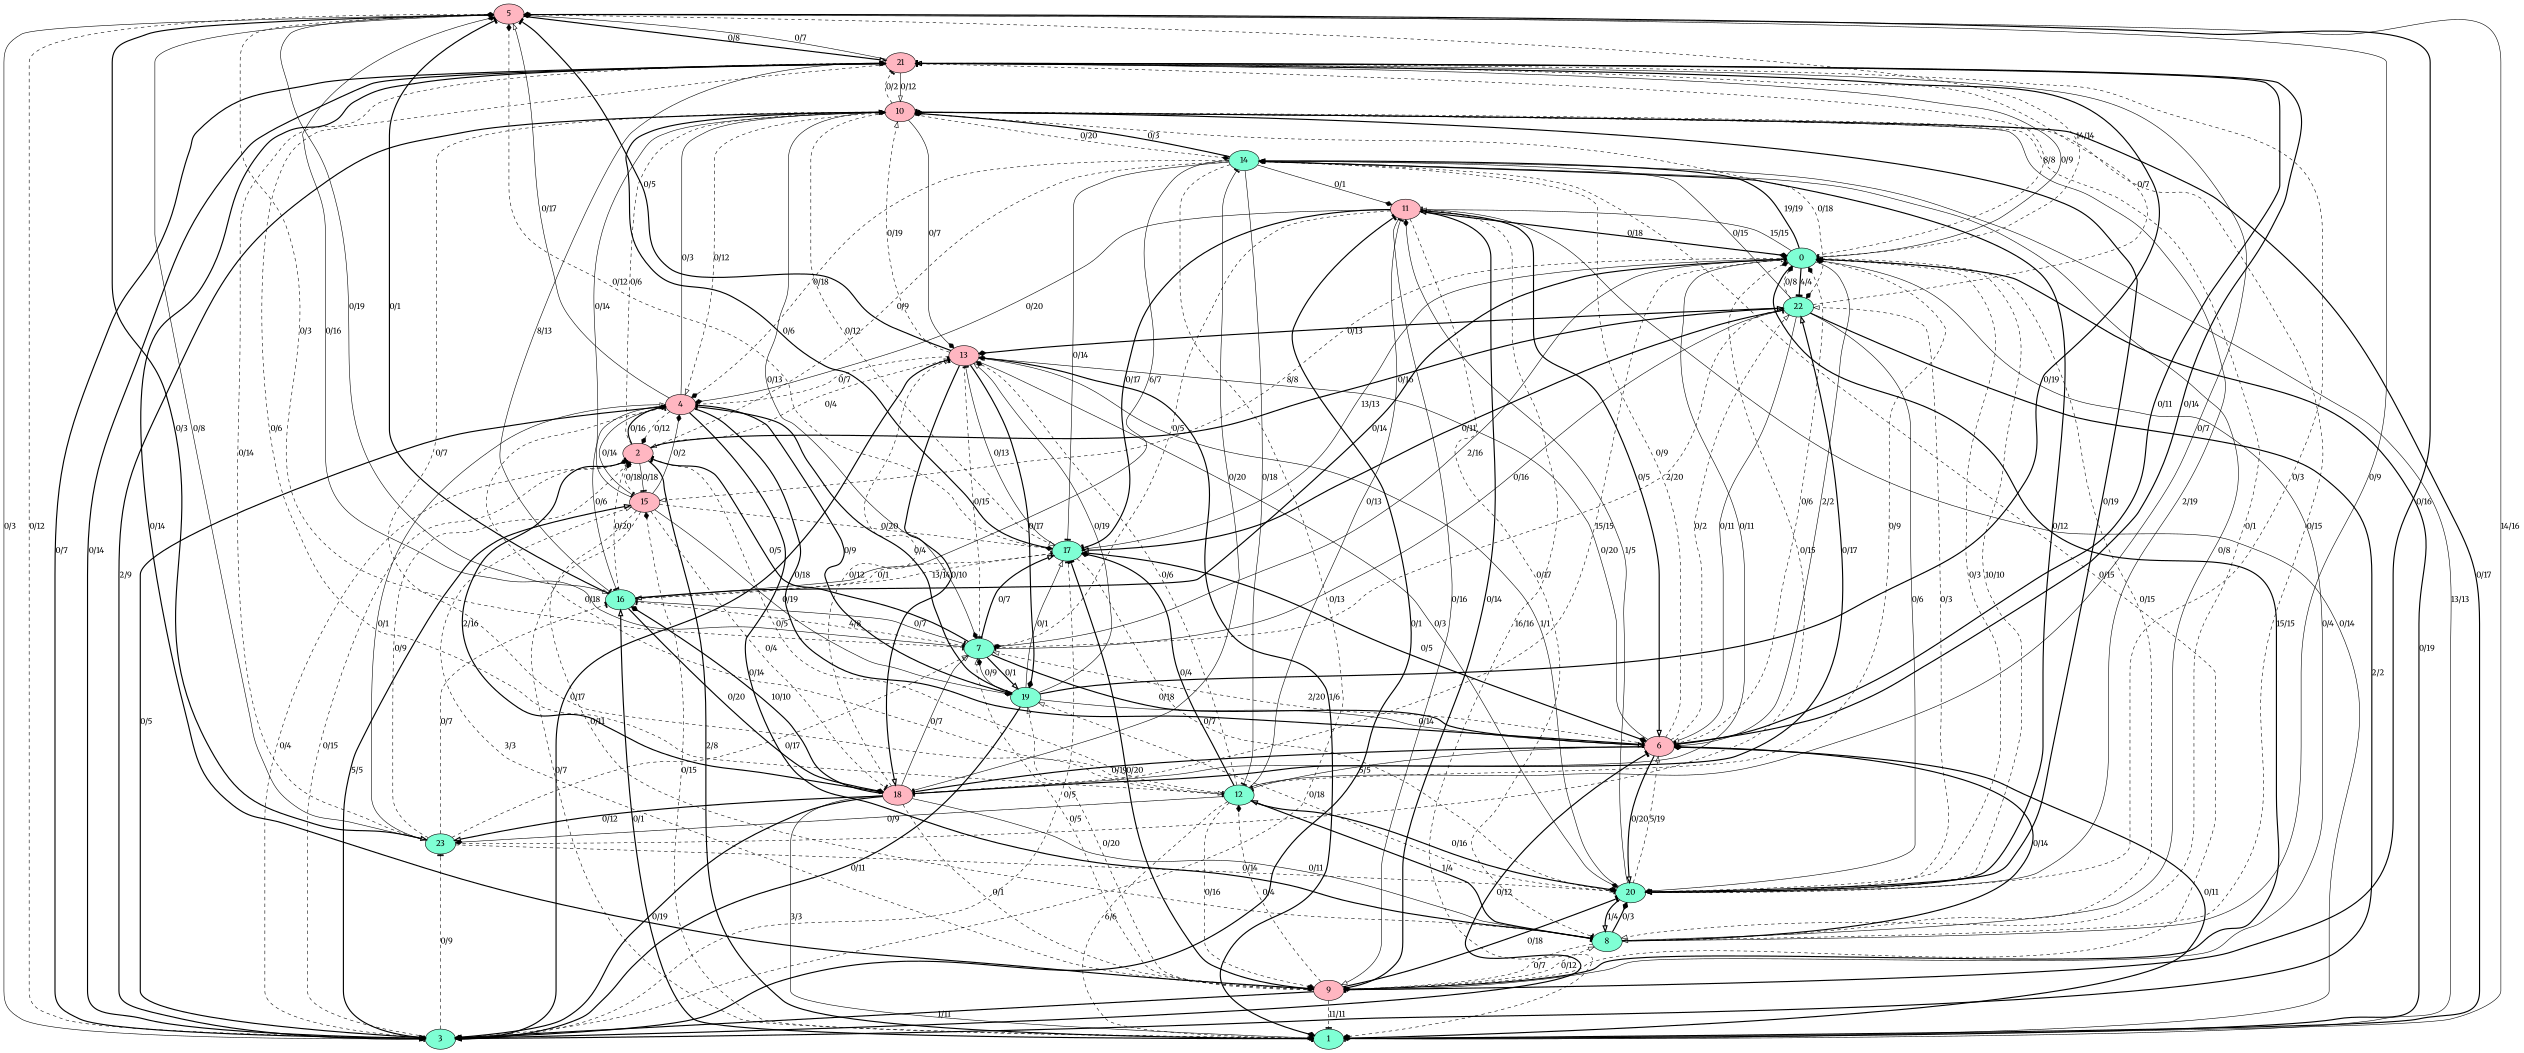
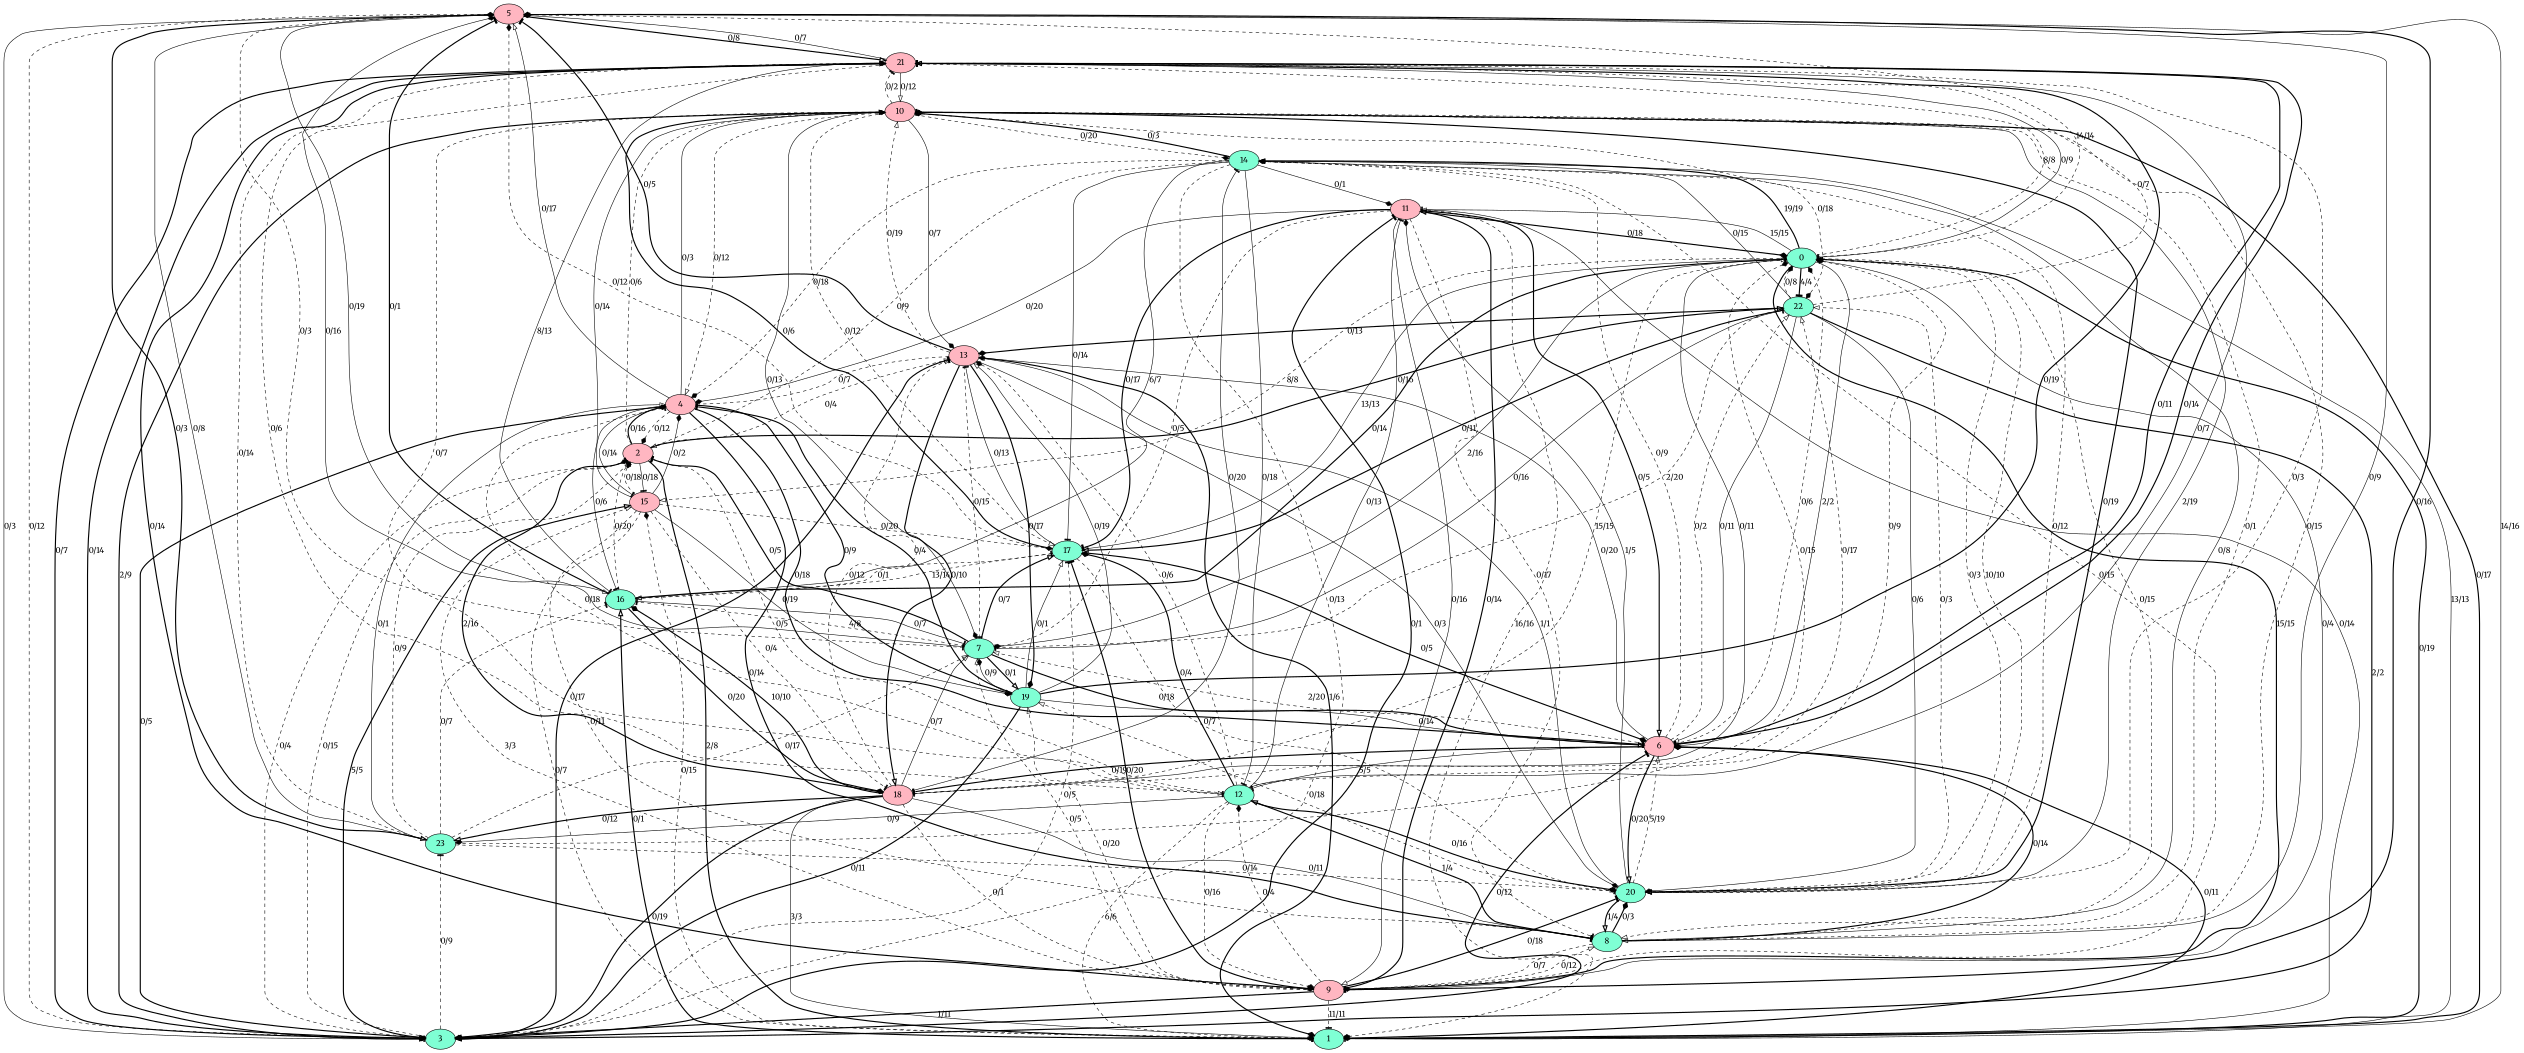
(2064, 346) -> (2064, 346)
(1730, 757) -> (1730, 757)
